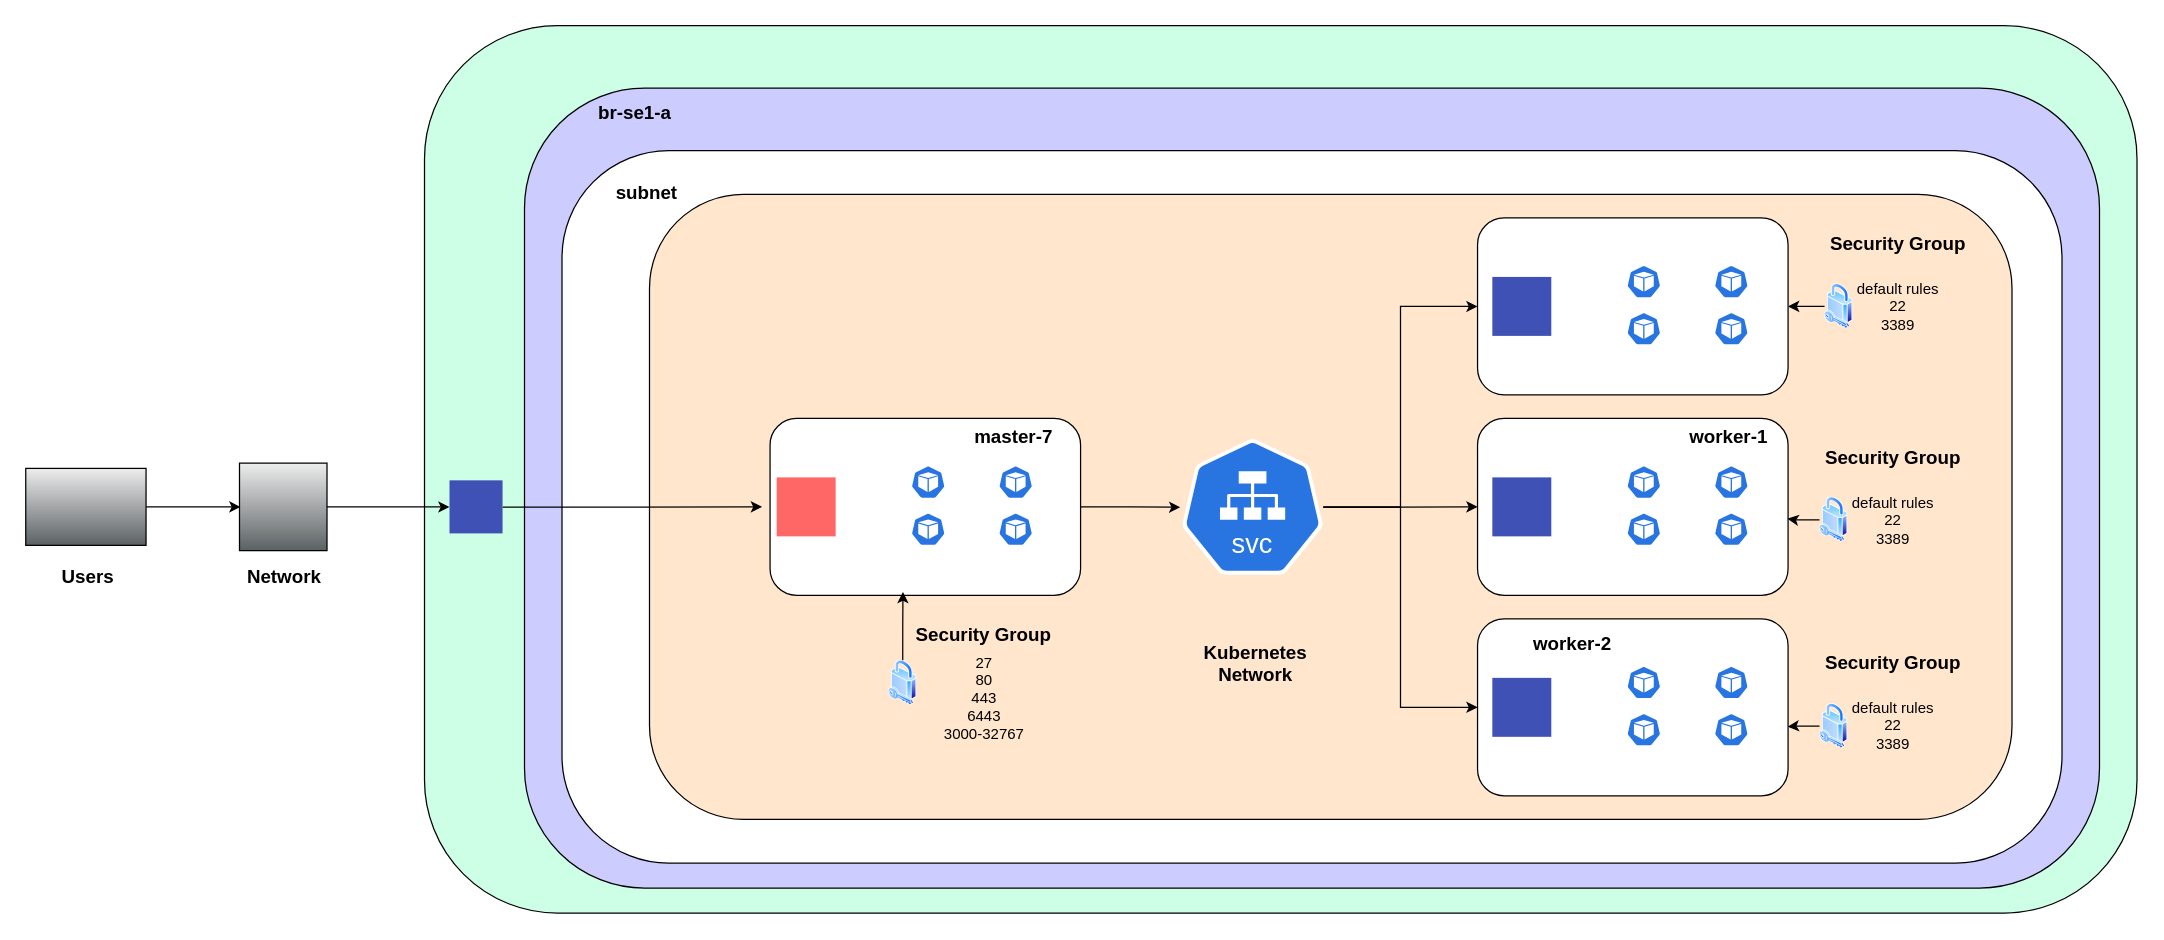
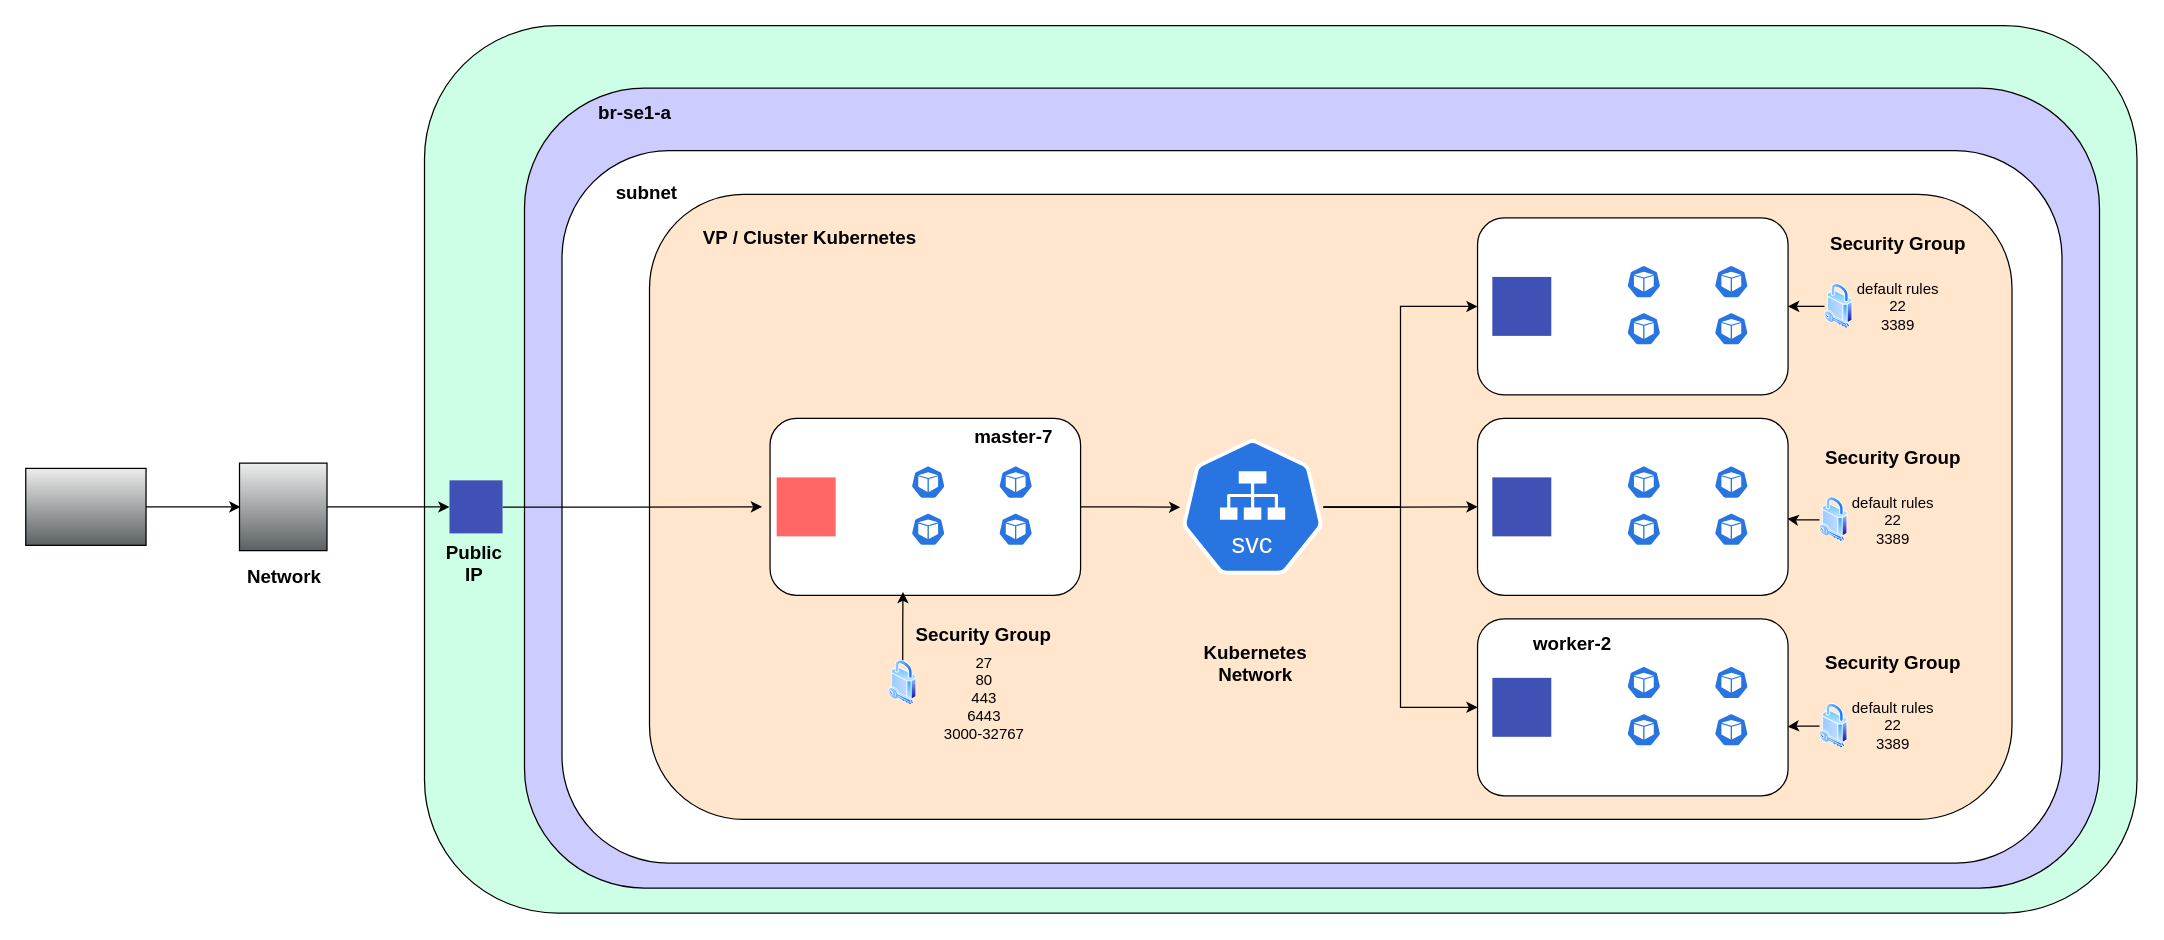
none -> (810, 237)
(1729, 436) -> none
none -> (474, 563)
(88, 576) -> none
